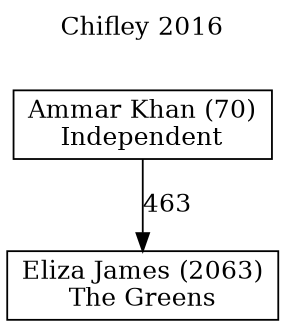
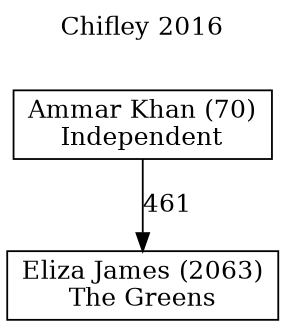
(168, 205) -> (168, 205)
